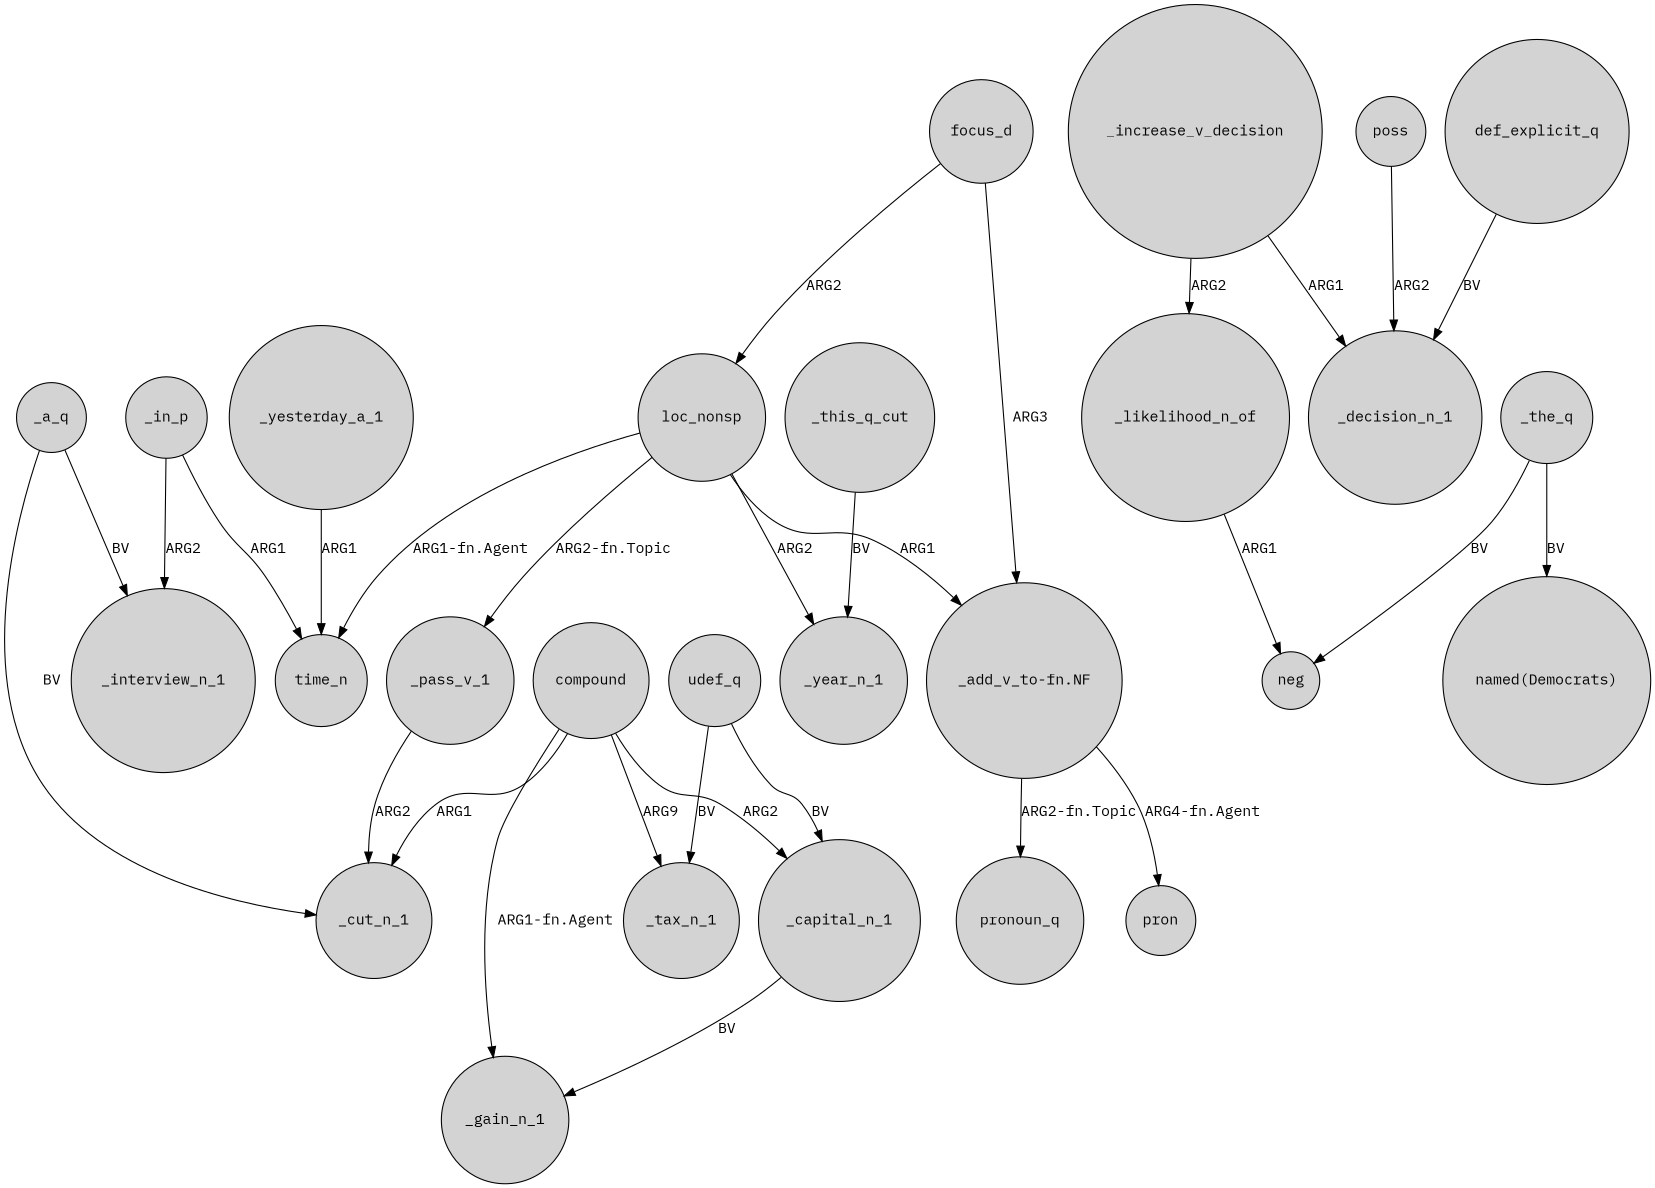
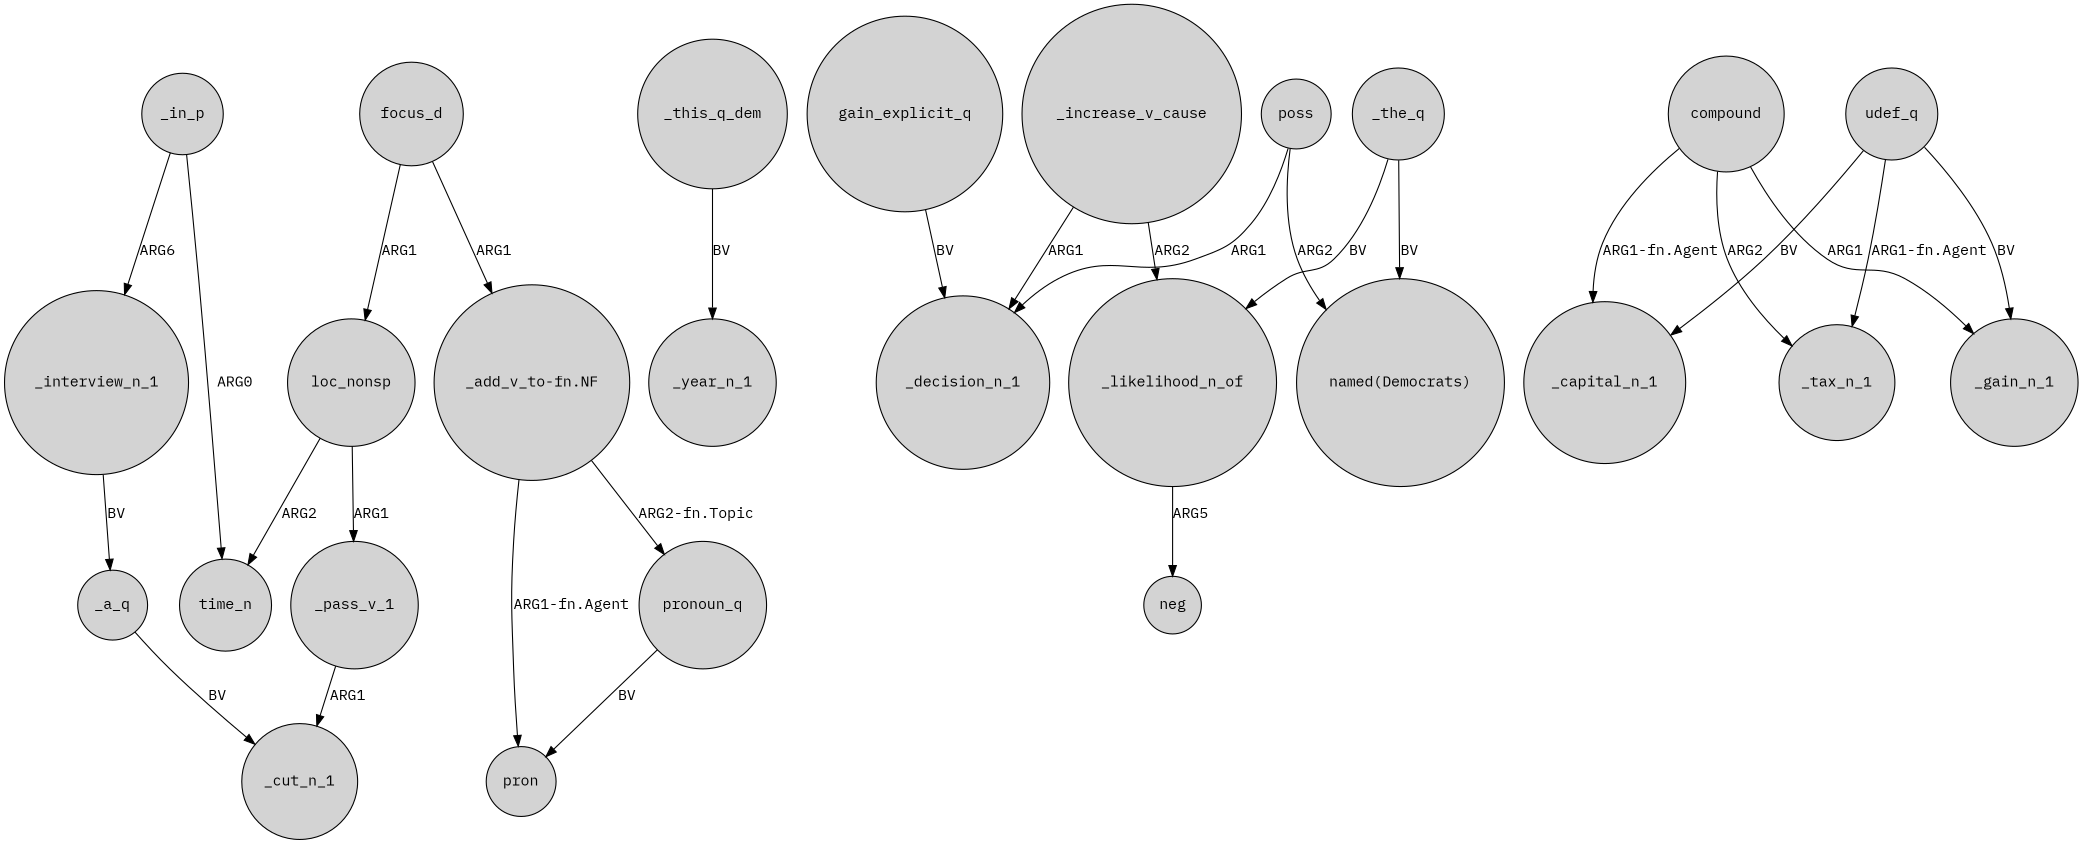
(1195, 131) -> (1132, 114)
(1537, 131) -> (905, 114)
none -> (1290, 228)
(824, 286) -> (400, 251)
(1412, 286) -> (1249, 251)
(321, 418) -> none
(860, 418) -> (712, 114)
(1031, 418) -> (494, 251)
(94, 518) -> (106, 517)
(840, 533) -> none
(770, 544) -> none
(184, 549) -> (158, 251)
(269, 549) -> (235, 383)
(471, 549) -> (300, 514)
(614, 549) -> (372, 514)
(1260, 549) -> (1191, 514)
(1438, 570) -> (1342, 251)
none -> (606, 699)
(481, 794) -> none
(393, 812) -> (348, 696)
(661, 812) -> (1746, 251)
(707, 812) -> (1929, 251)
(761, 812) -> (1661, 251)
(1203, 812) -> (572, 605)
(556, 921) -> (1846, 251)
(682, 1041) -> (1980, 221)
